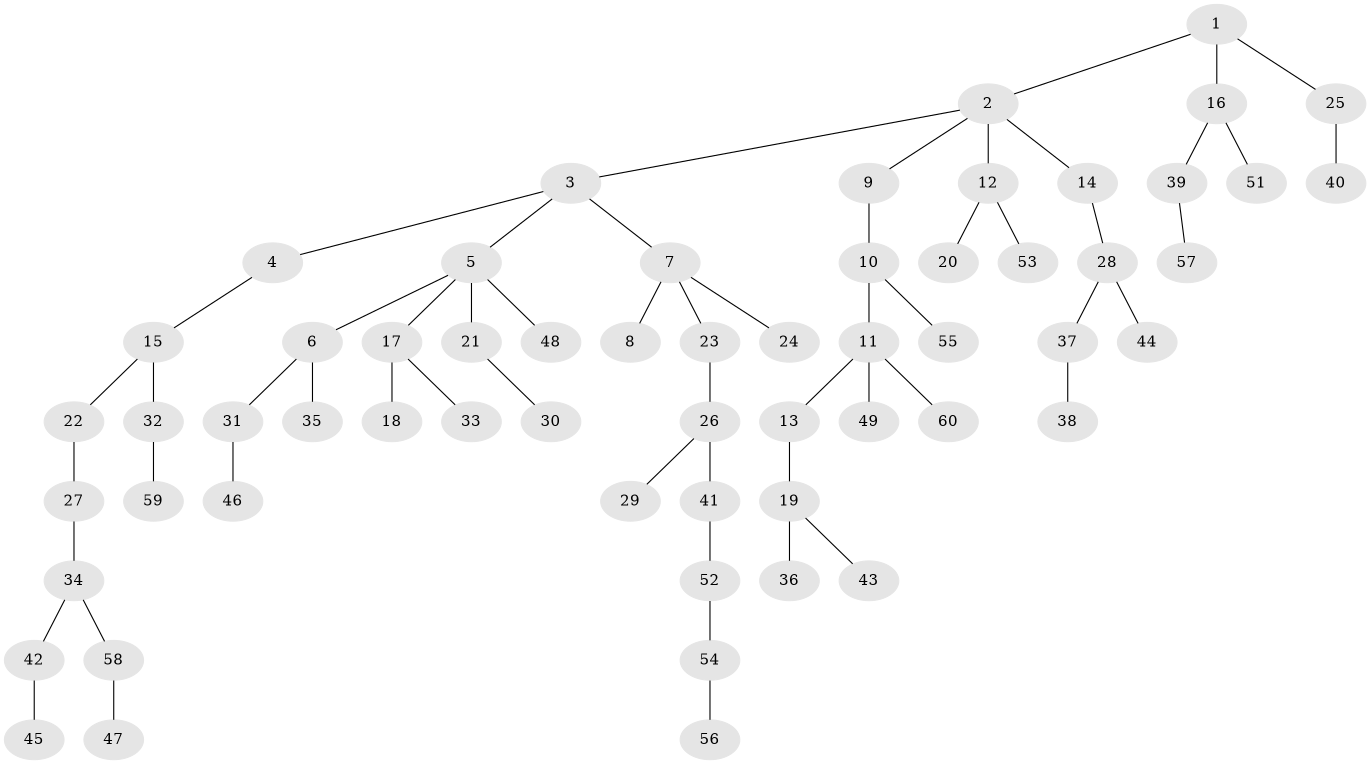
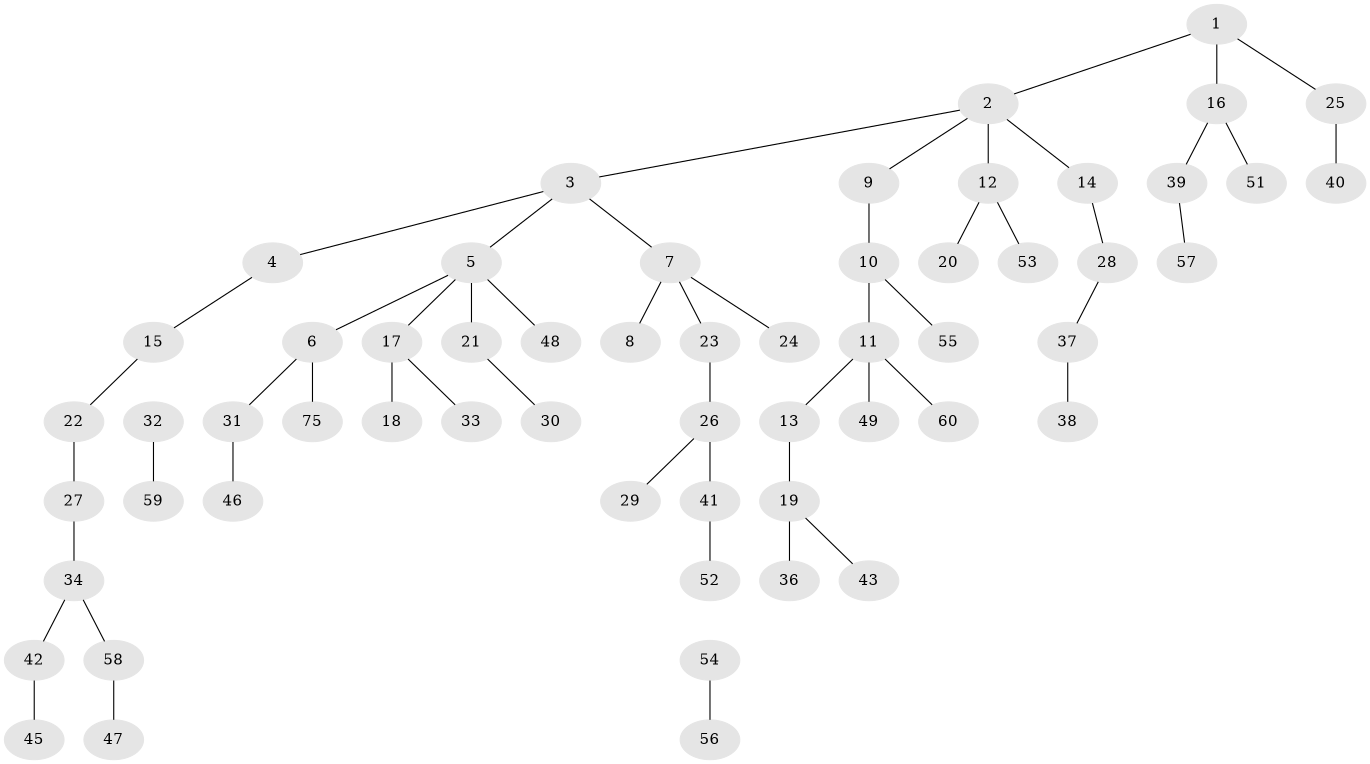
(1147, 342) -> none
(153, 382) -> none
(312, 422) -> (312, 422)
(710, 621) -> none
